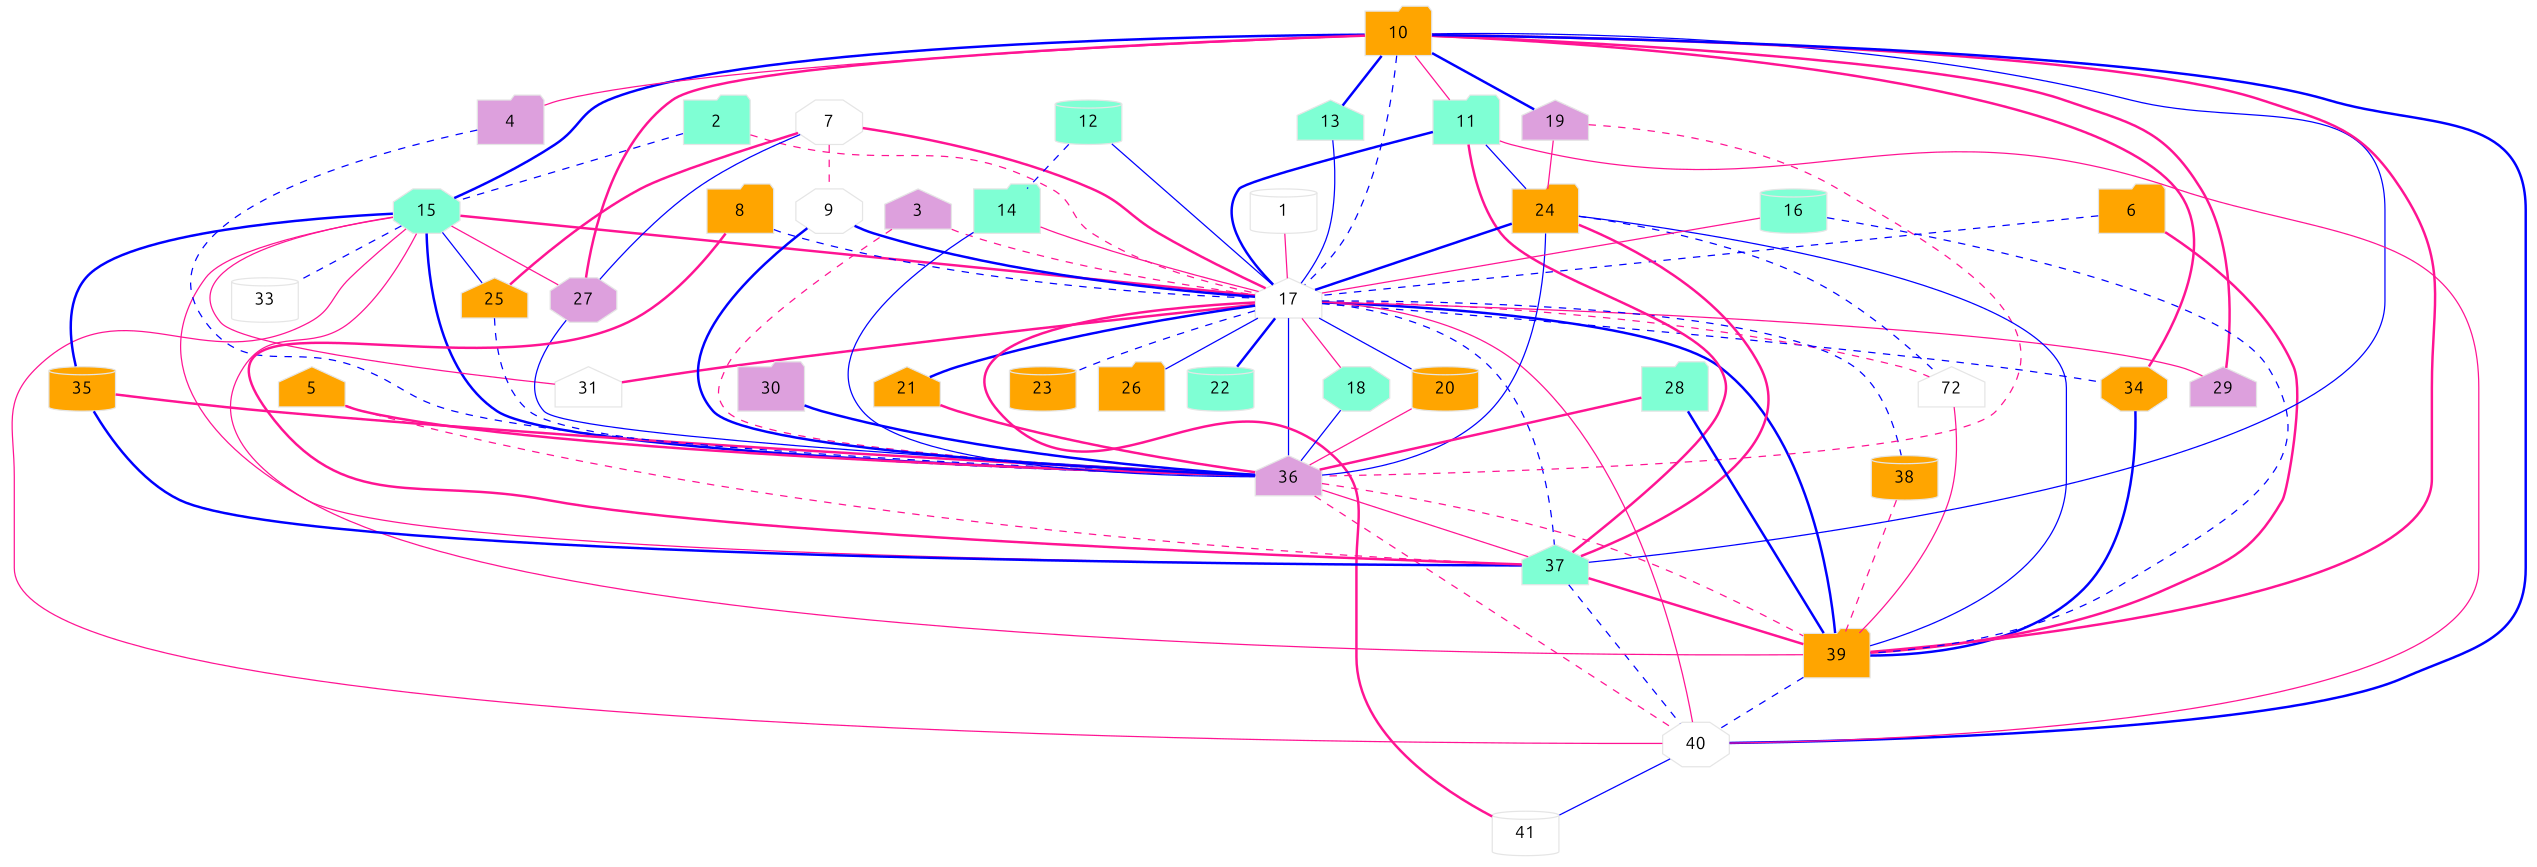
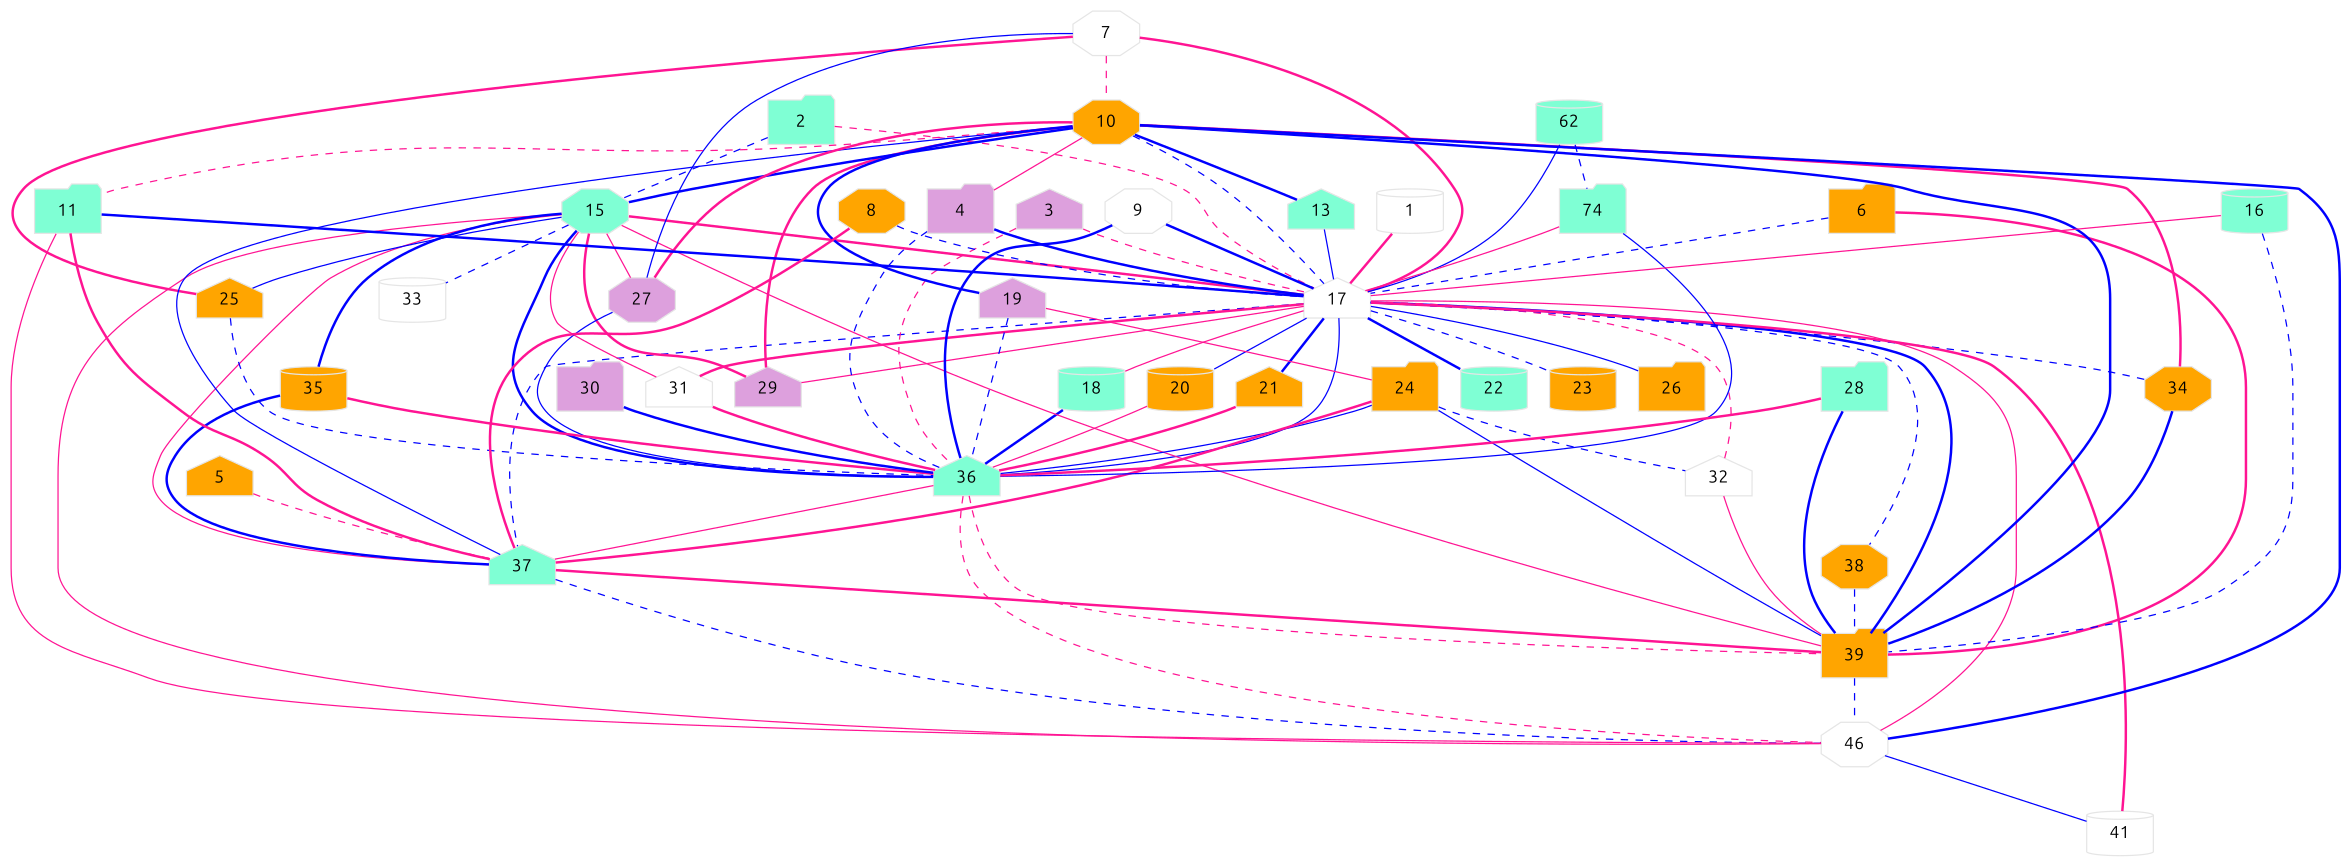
(1398, 33) -> (1106, 122)
(1432, 78) -> (586, 150)
(1088, 122) -> (1569, 122)
(829, 167) -> (1106, 78)
(1506, 167) -> none
(2401, 188) -> (1865, 181)
(740, 211) -> (872, 211)
(1007, 211) -> (1593, 211)
(1286, 256) -> (1371, 259)
(1413, 257) -> (1139, 268)
none -> (624, 346)
(1356, 389) -> (1091, 389)
(1952, 389) -> (1719, 478)
(1949, 430) -> (992, 381)
(1321, 435) -> (1024, 437)
(799, 456) -> (823, 442)
(1289, 478) -> (967, 478)
(1905, 478) -> (1855, 567)
(1871, 567) -> (1855, 611)
(1696, 745) -> (1855, 745)
